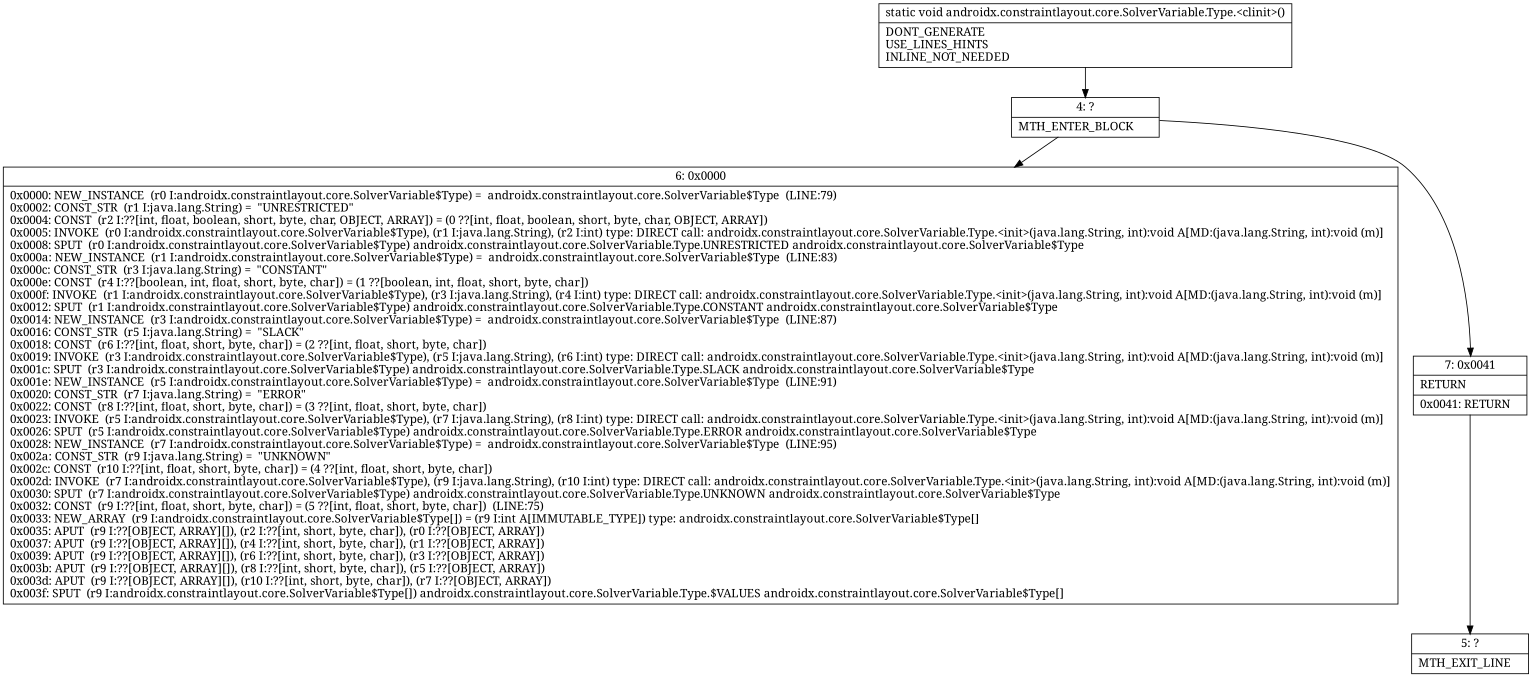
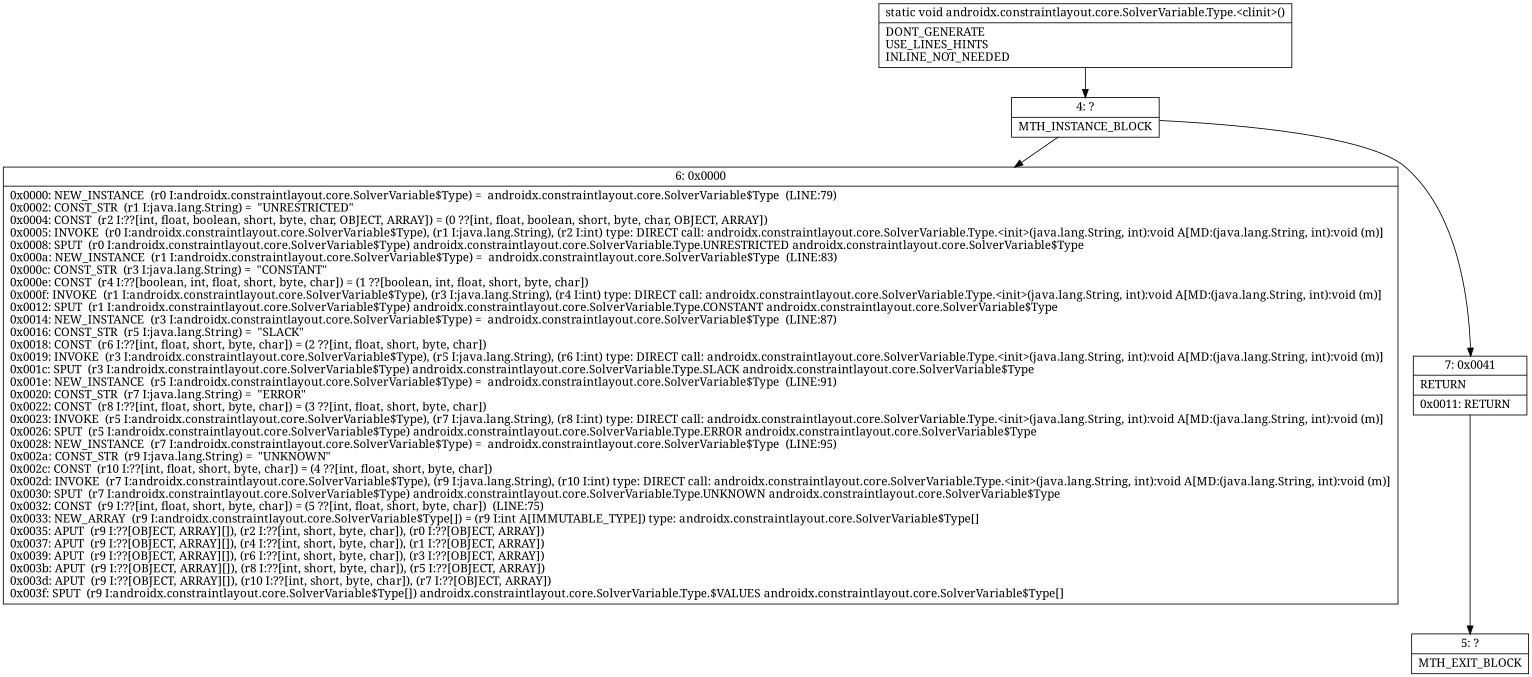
(1076, 127) -> (1085, 127)
(1470, 405) -> (1470, 405)
(1465, 663) -> (1470, 663)
